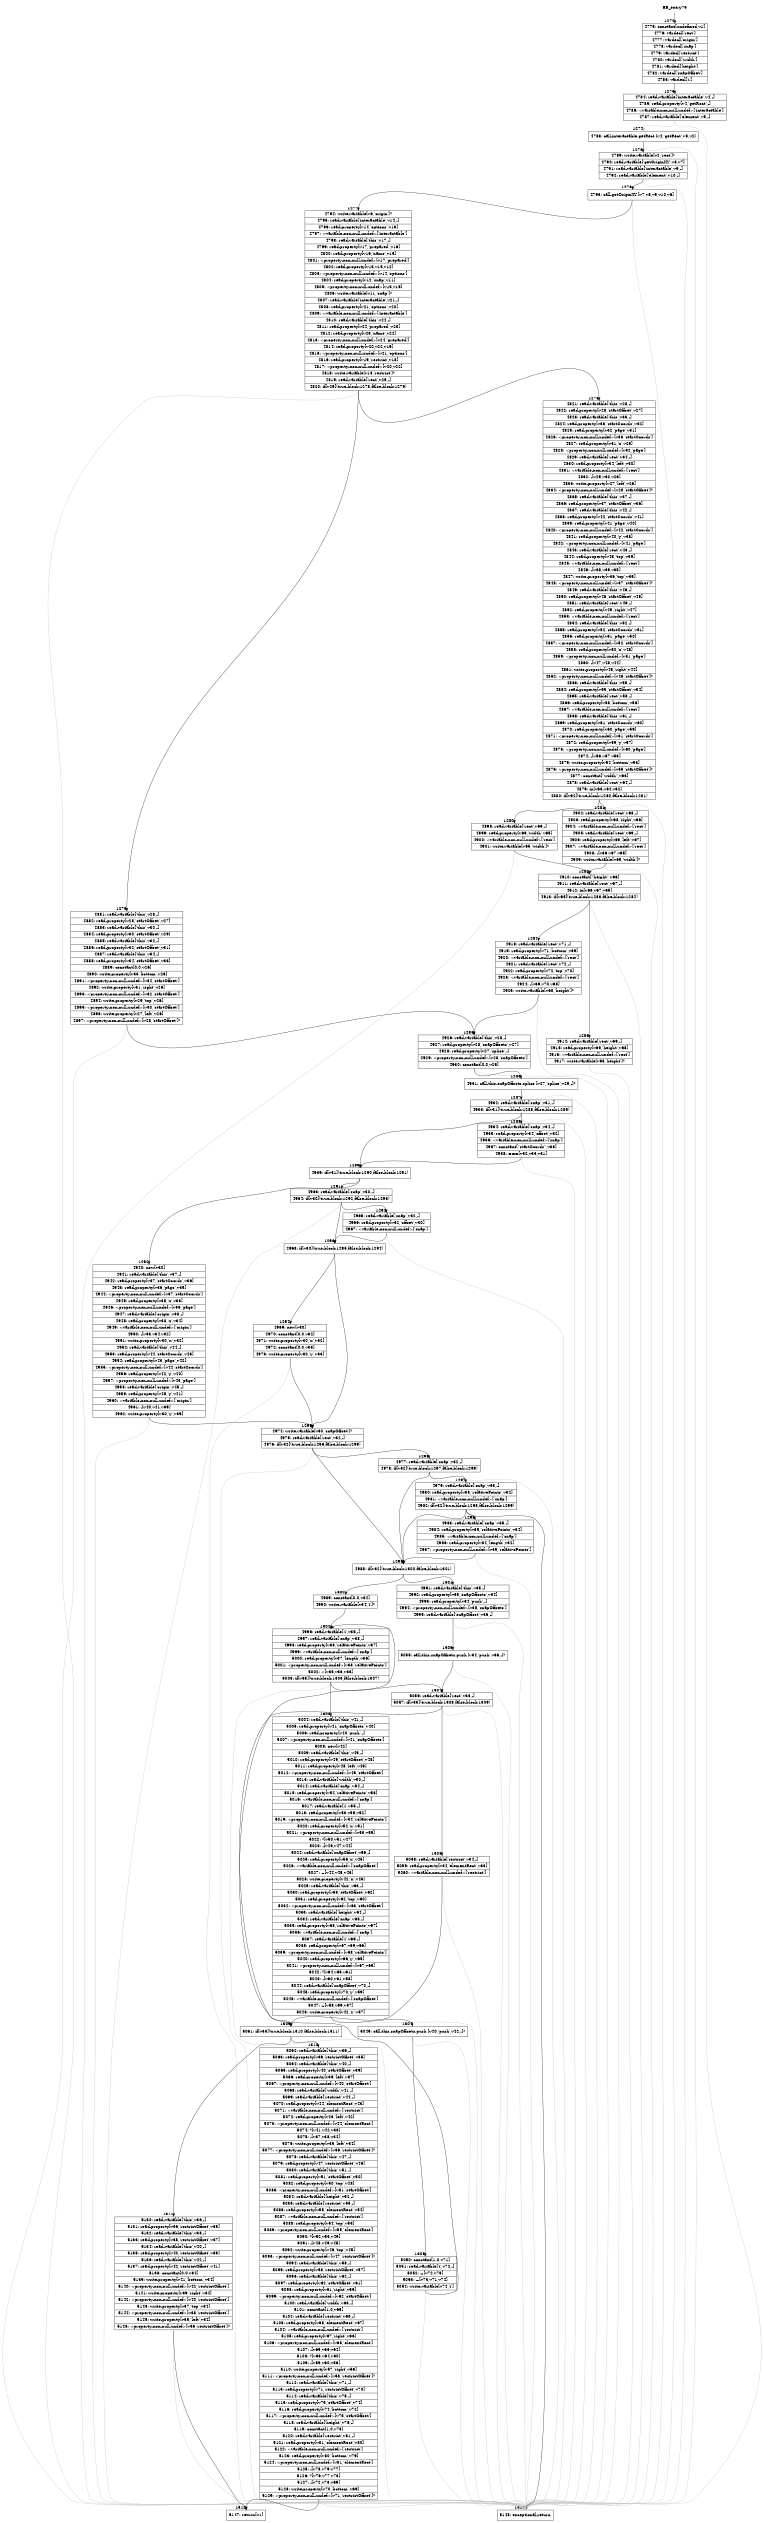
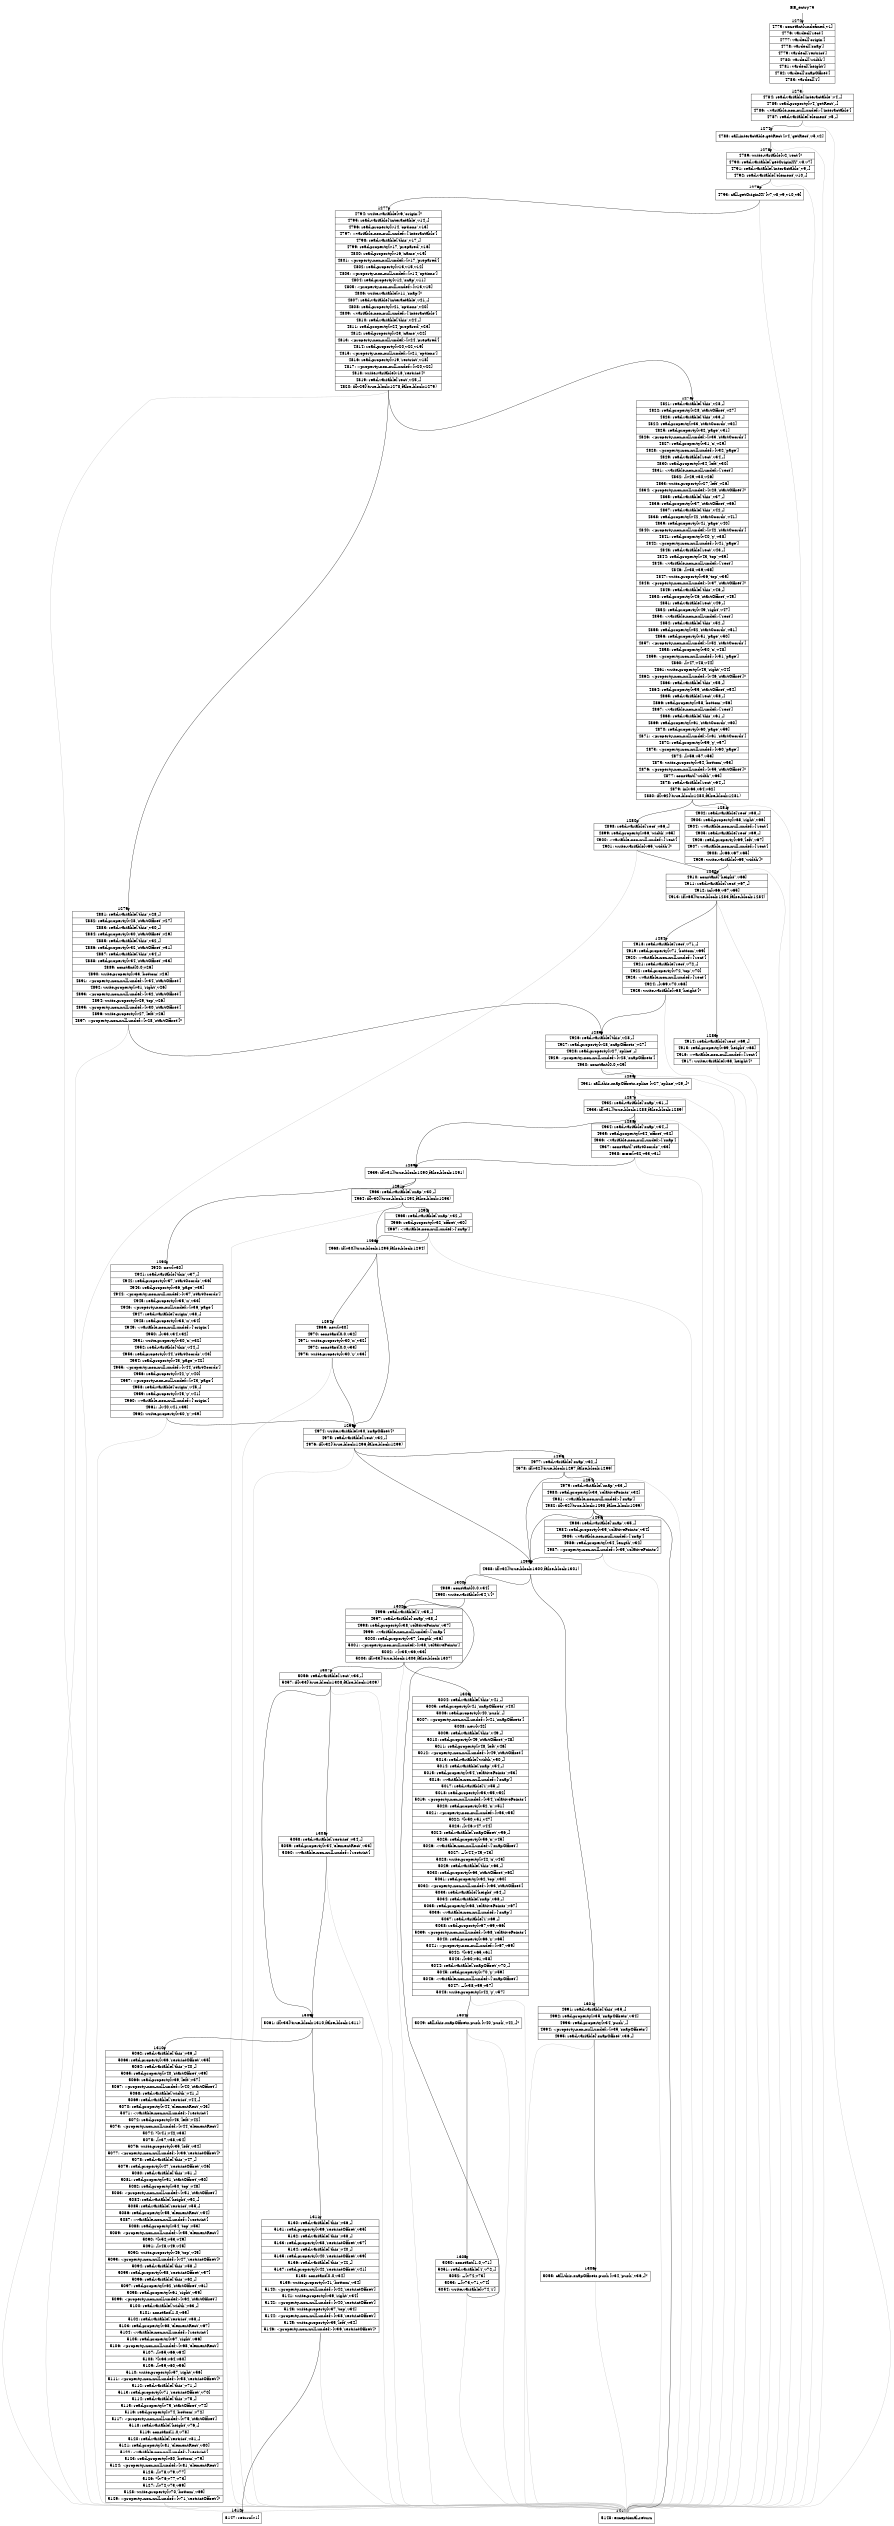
(675, 87) -> (802, 87)
(661, 126) -> (788, 126)
(448, 1676) -> none
(284, 2505) -> (202, 2508)
